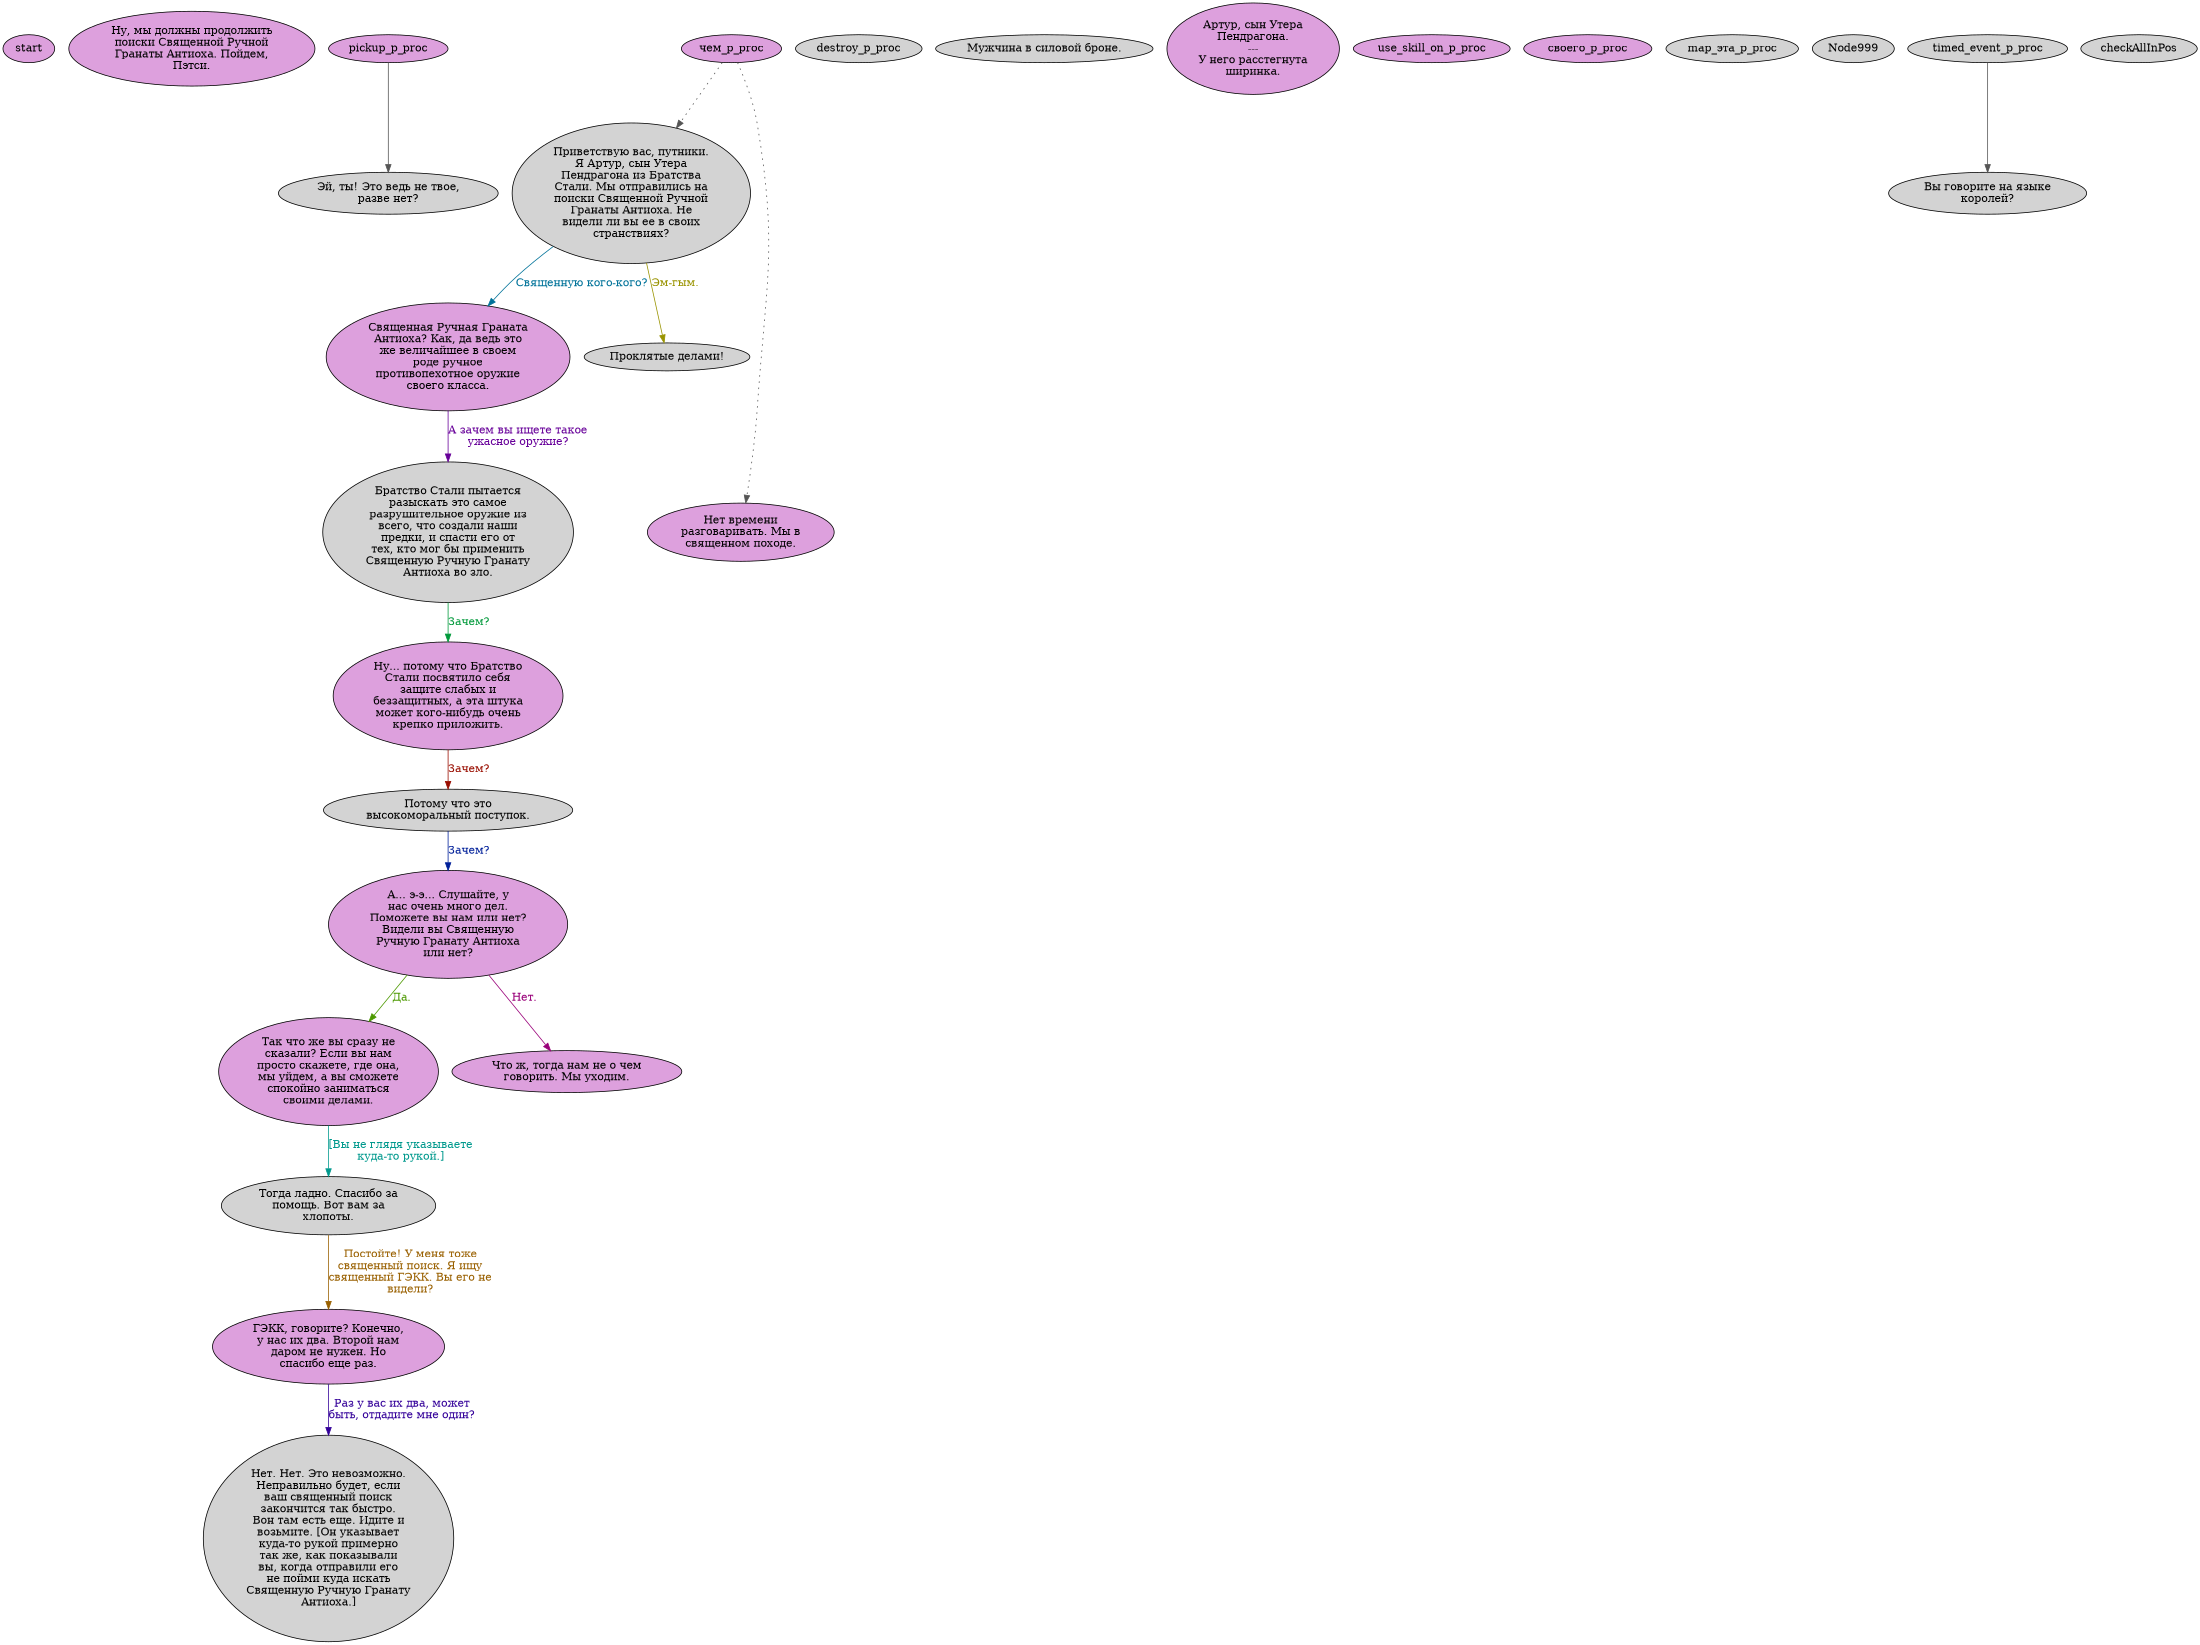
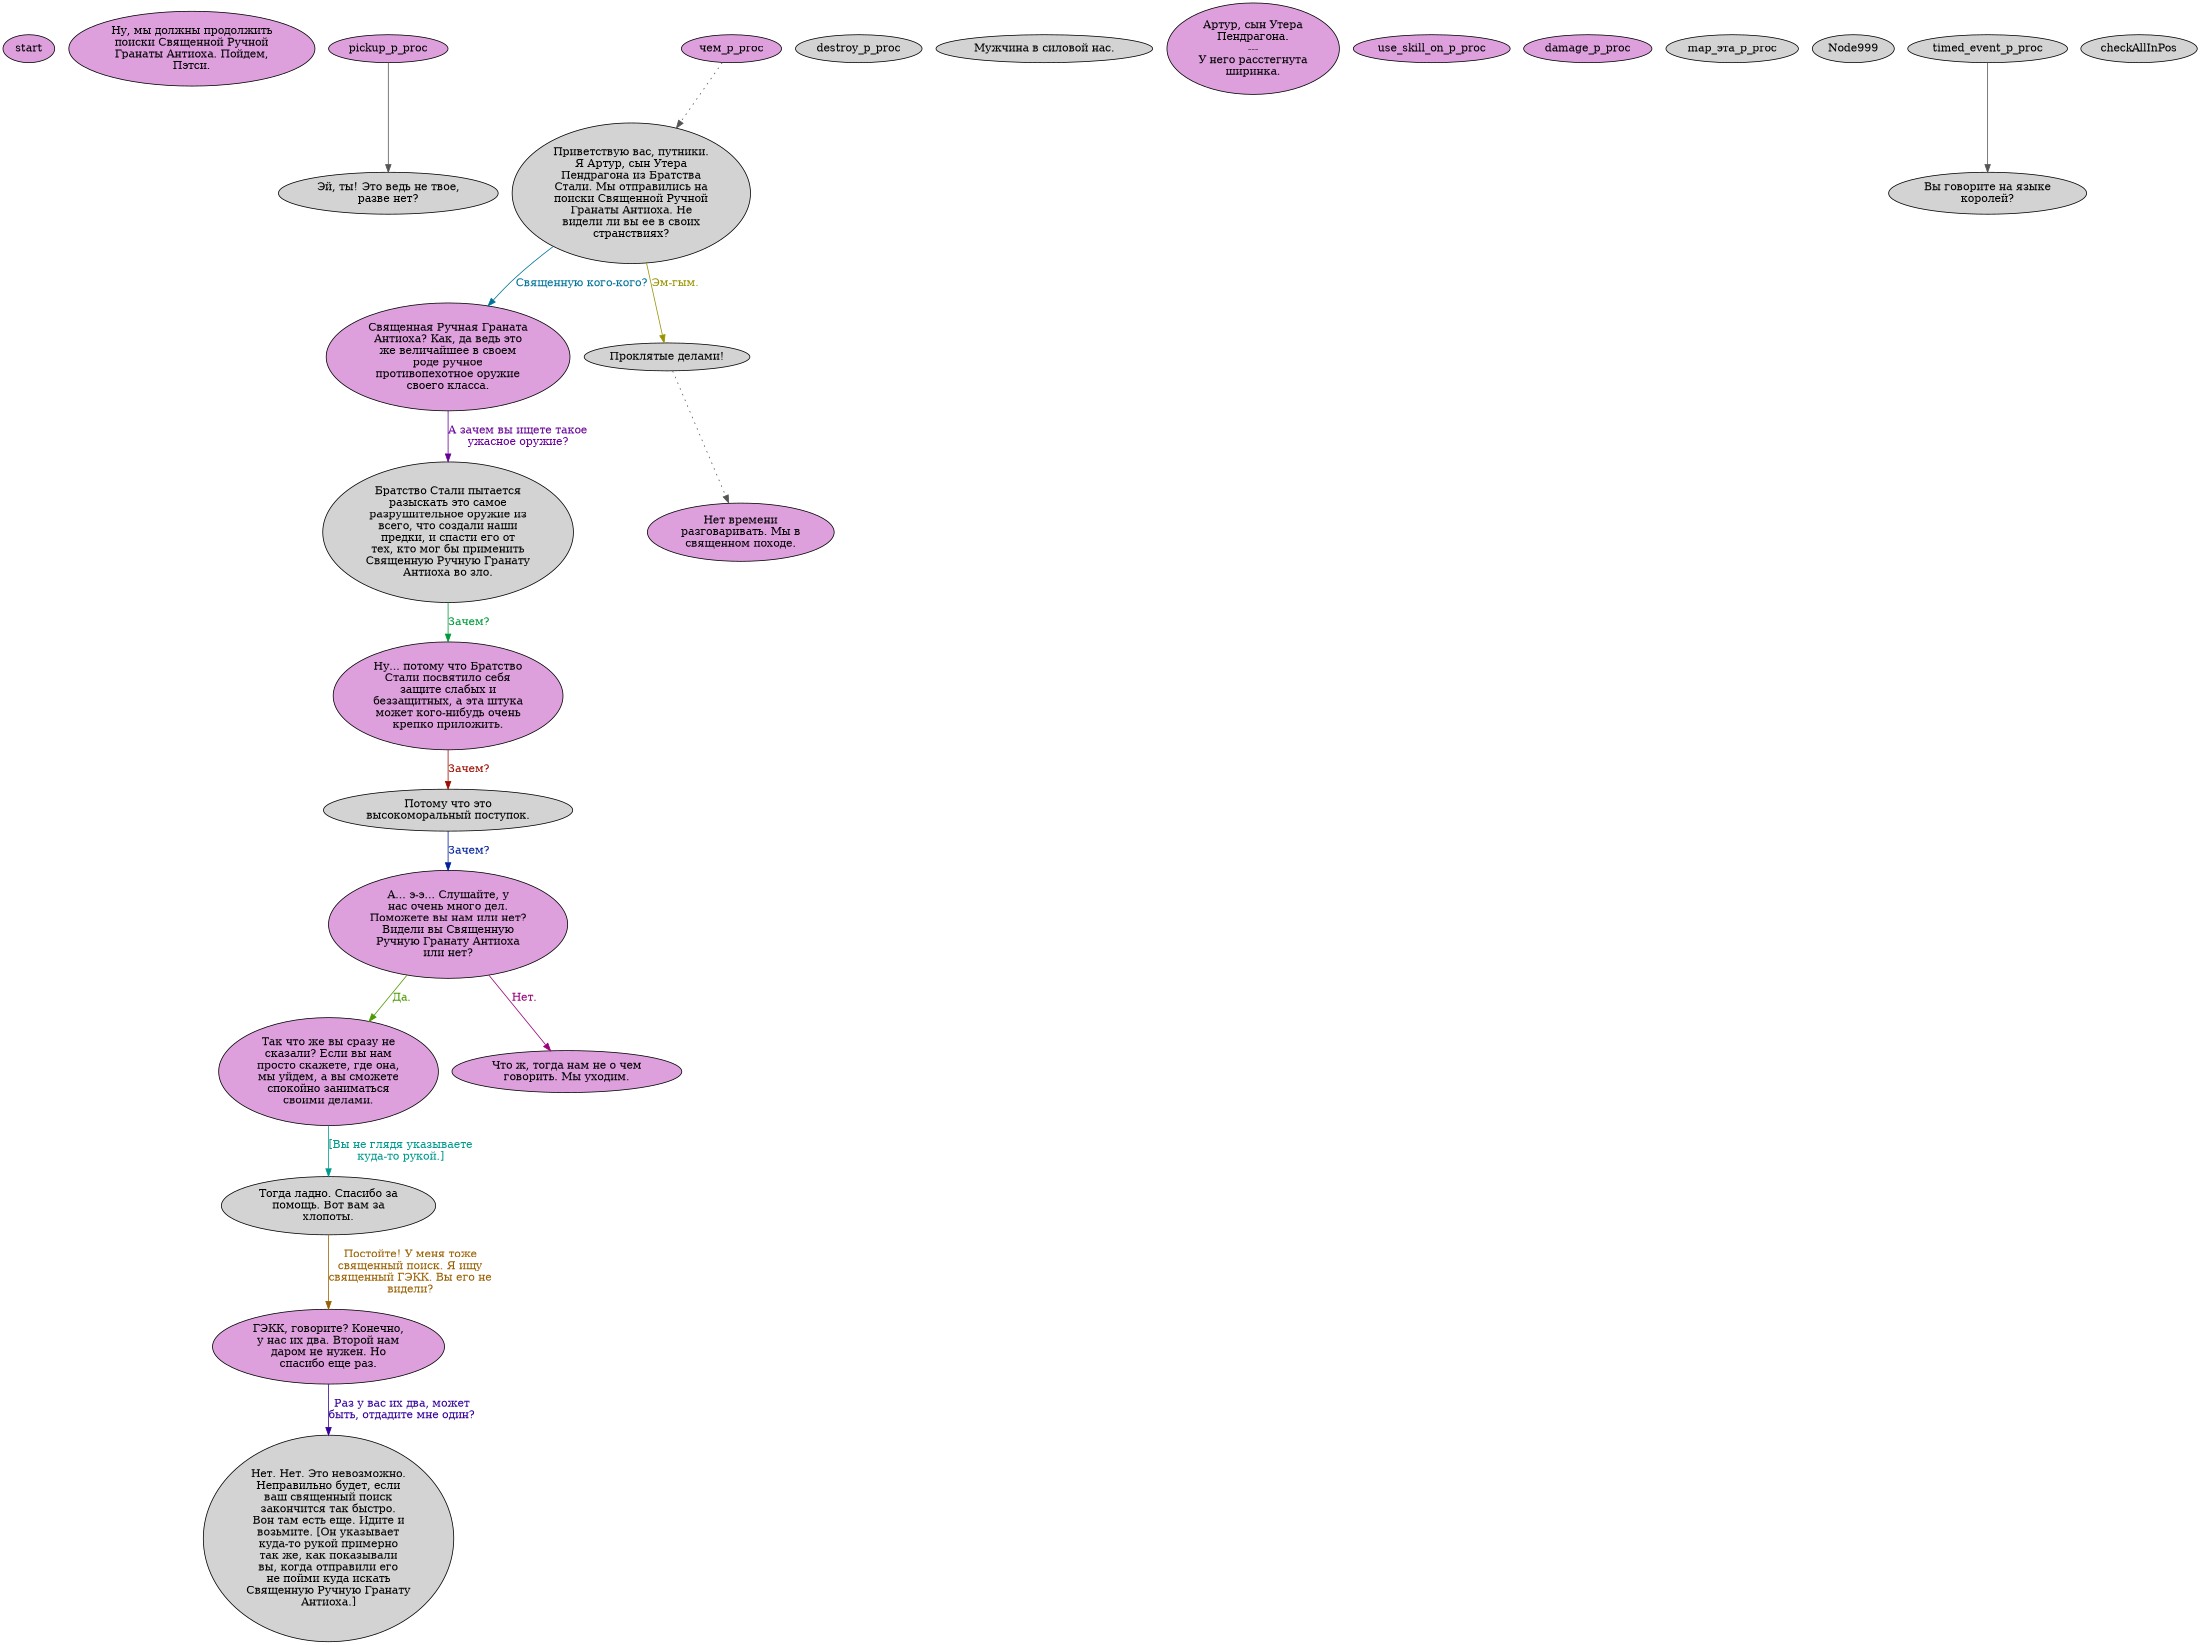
(1044, 49) -> (1044, 49)
(1588, 49) -> (1588, 49)
(768, 277) -> (699, 433)
